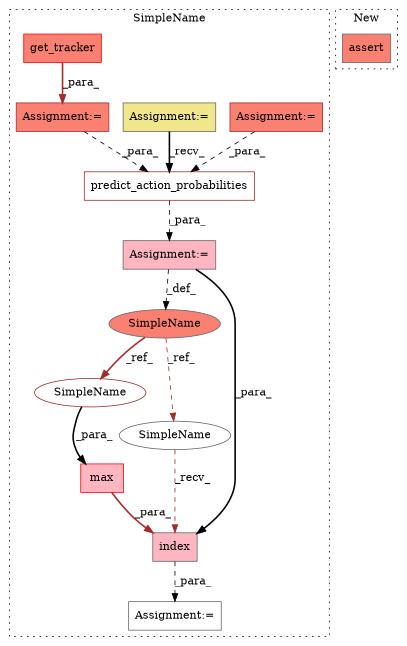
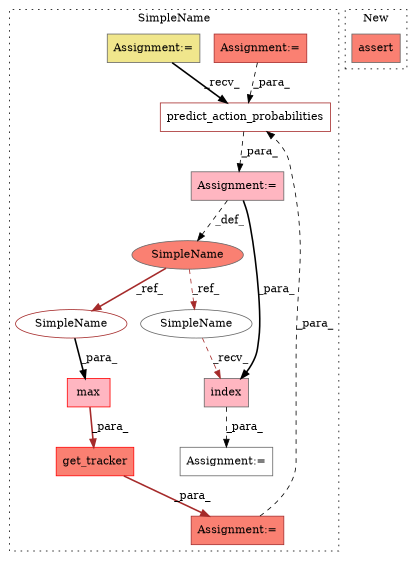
(128, 512) -> (91, 423)
